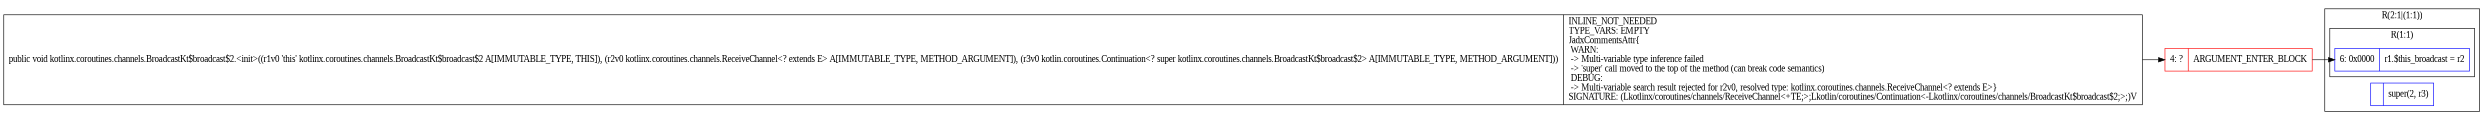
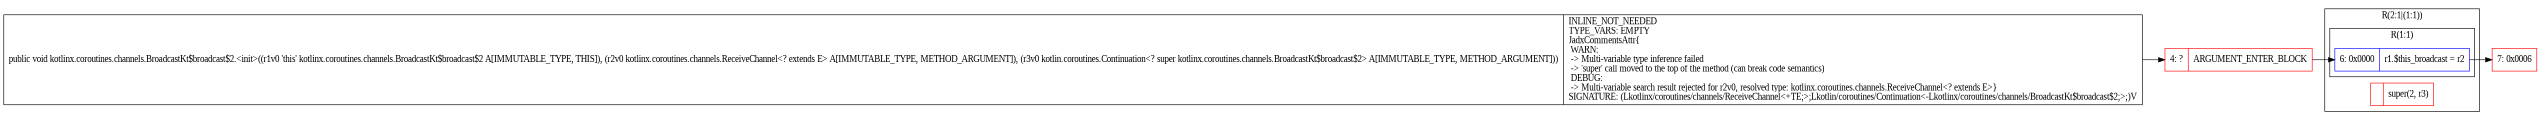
none -> (2514, 60)
(2402, 94) -> (2402, 94)
